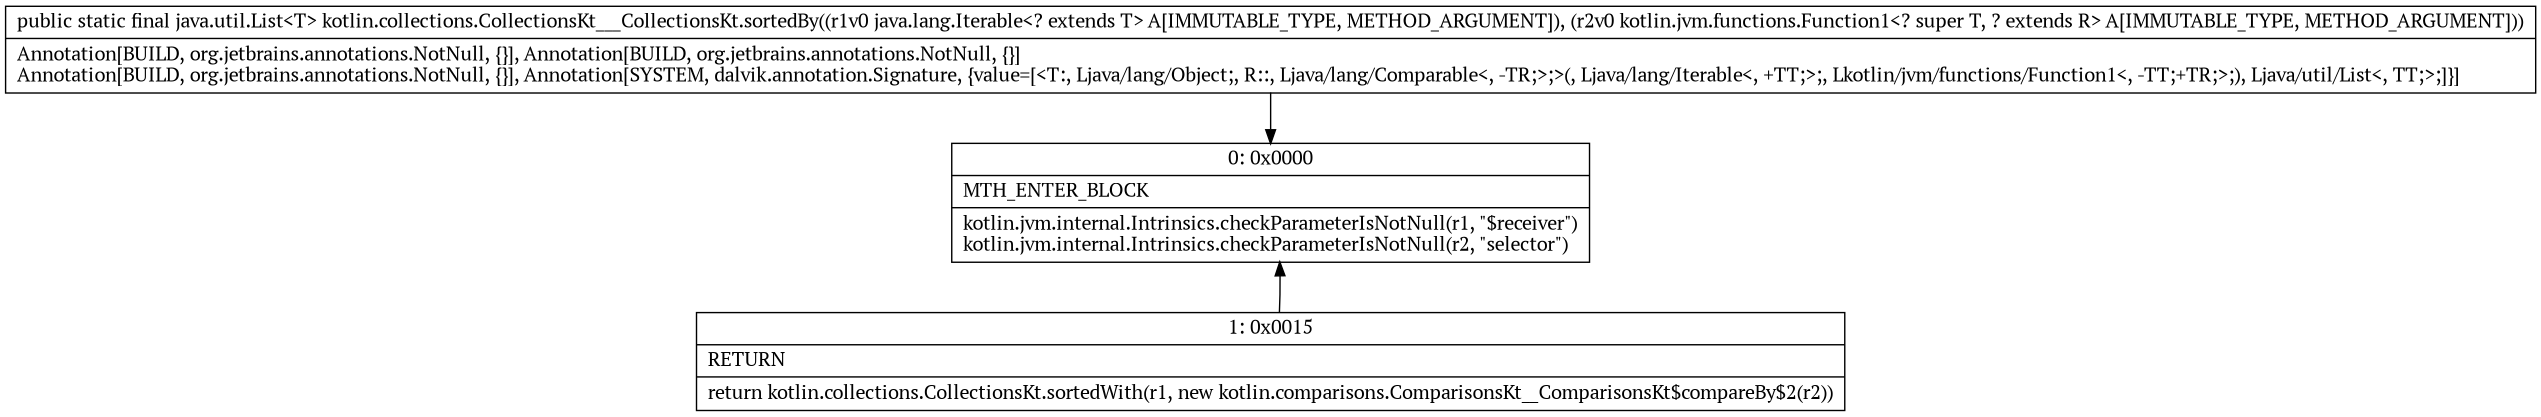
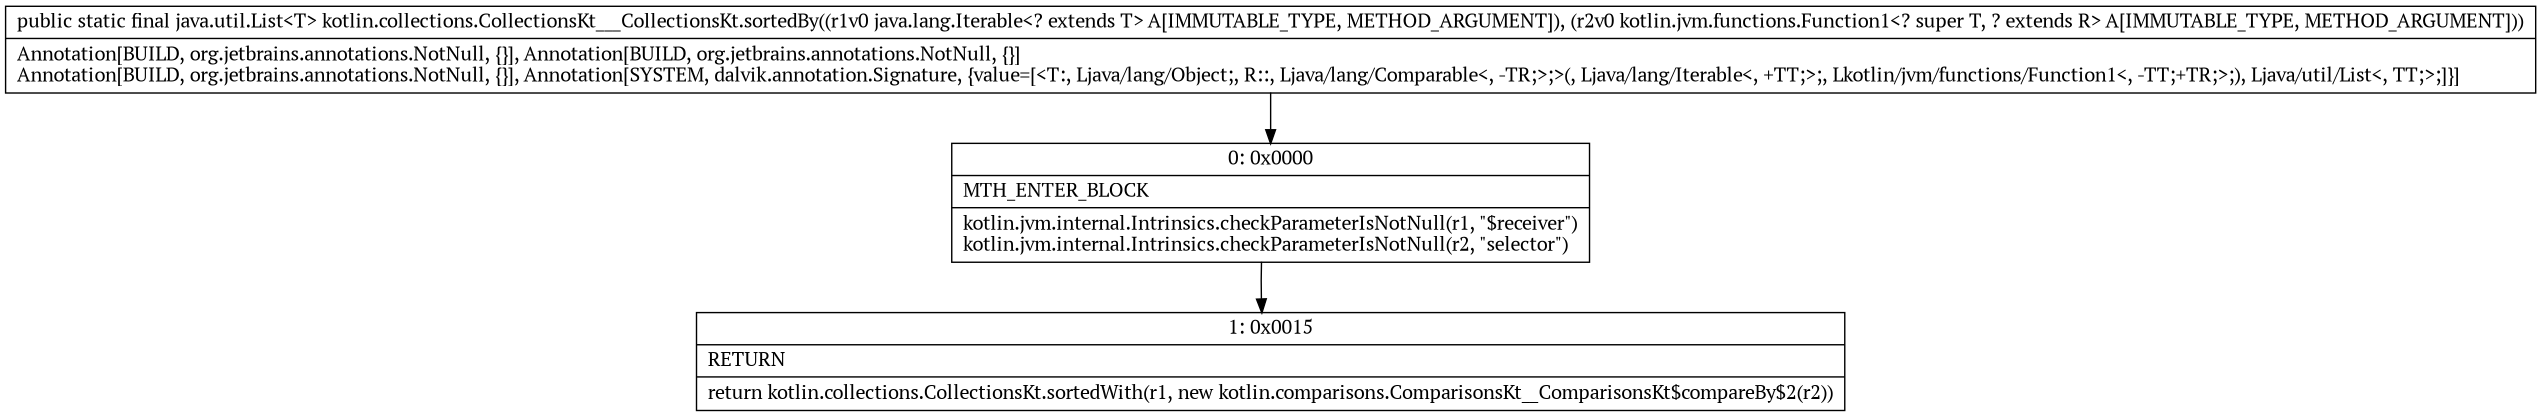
(1280, 294) -> (1261, 280)
